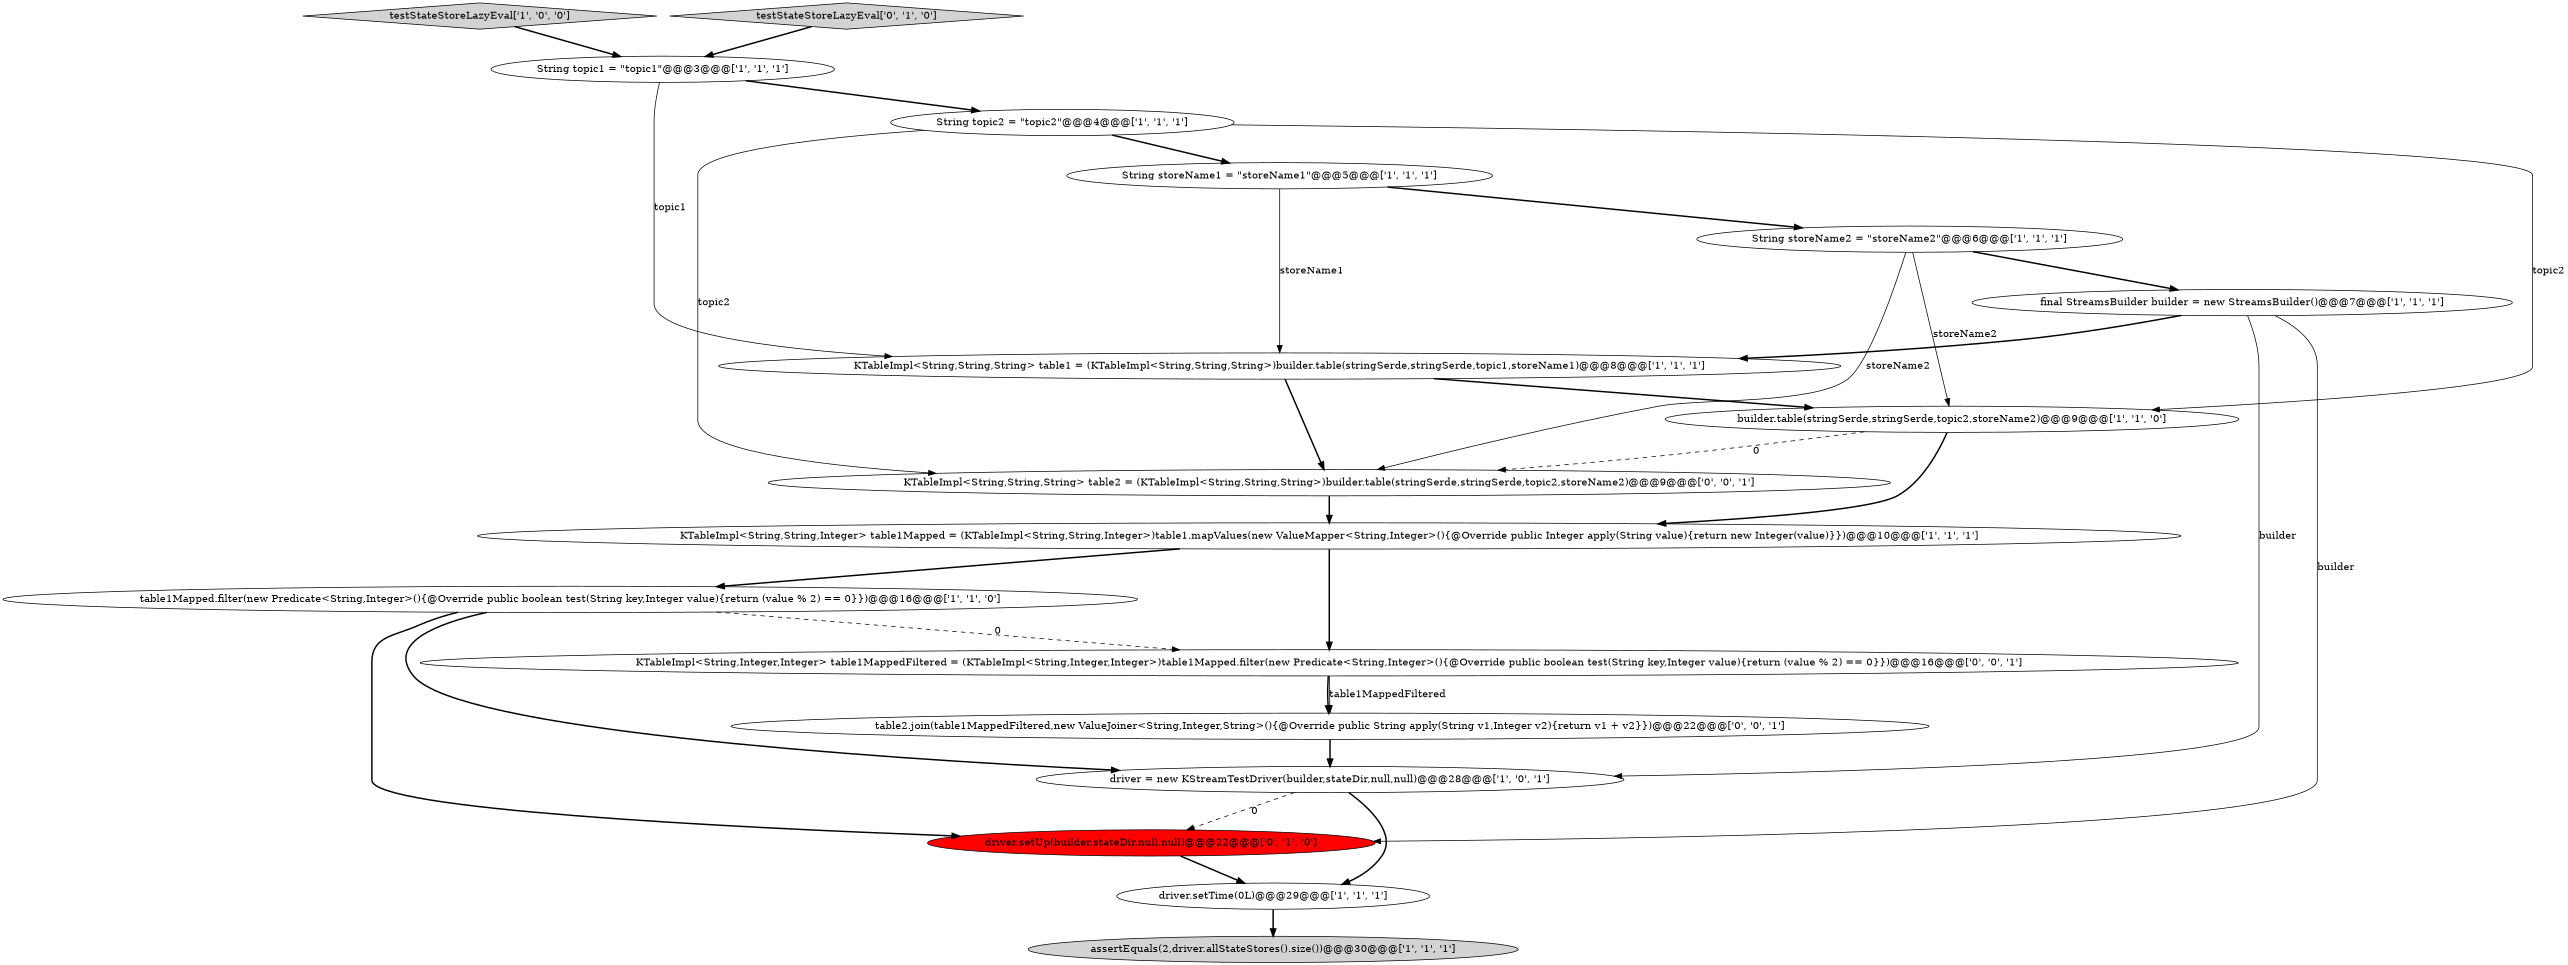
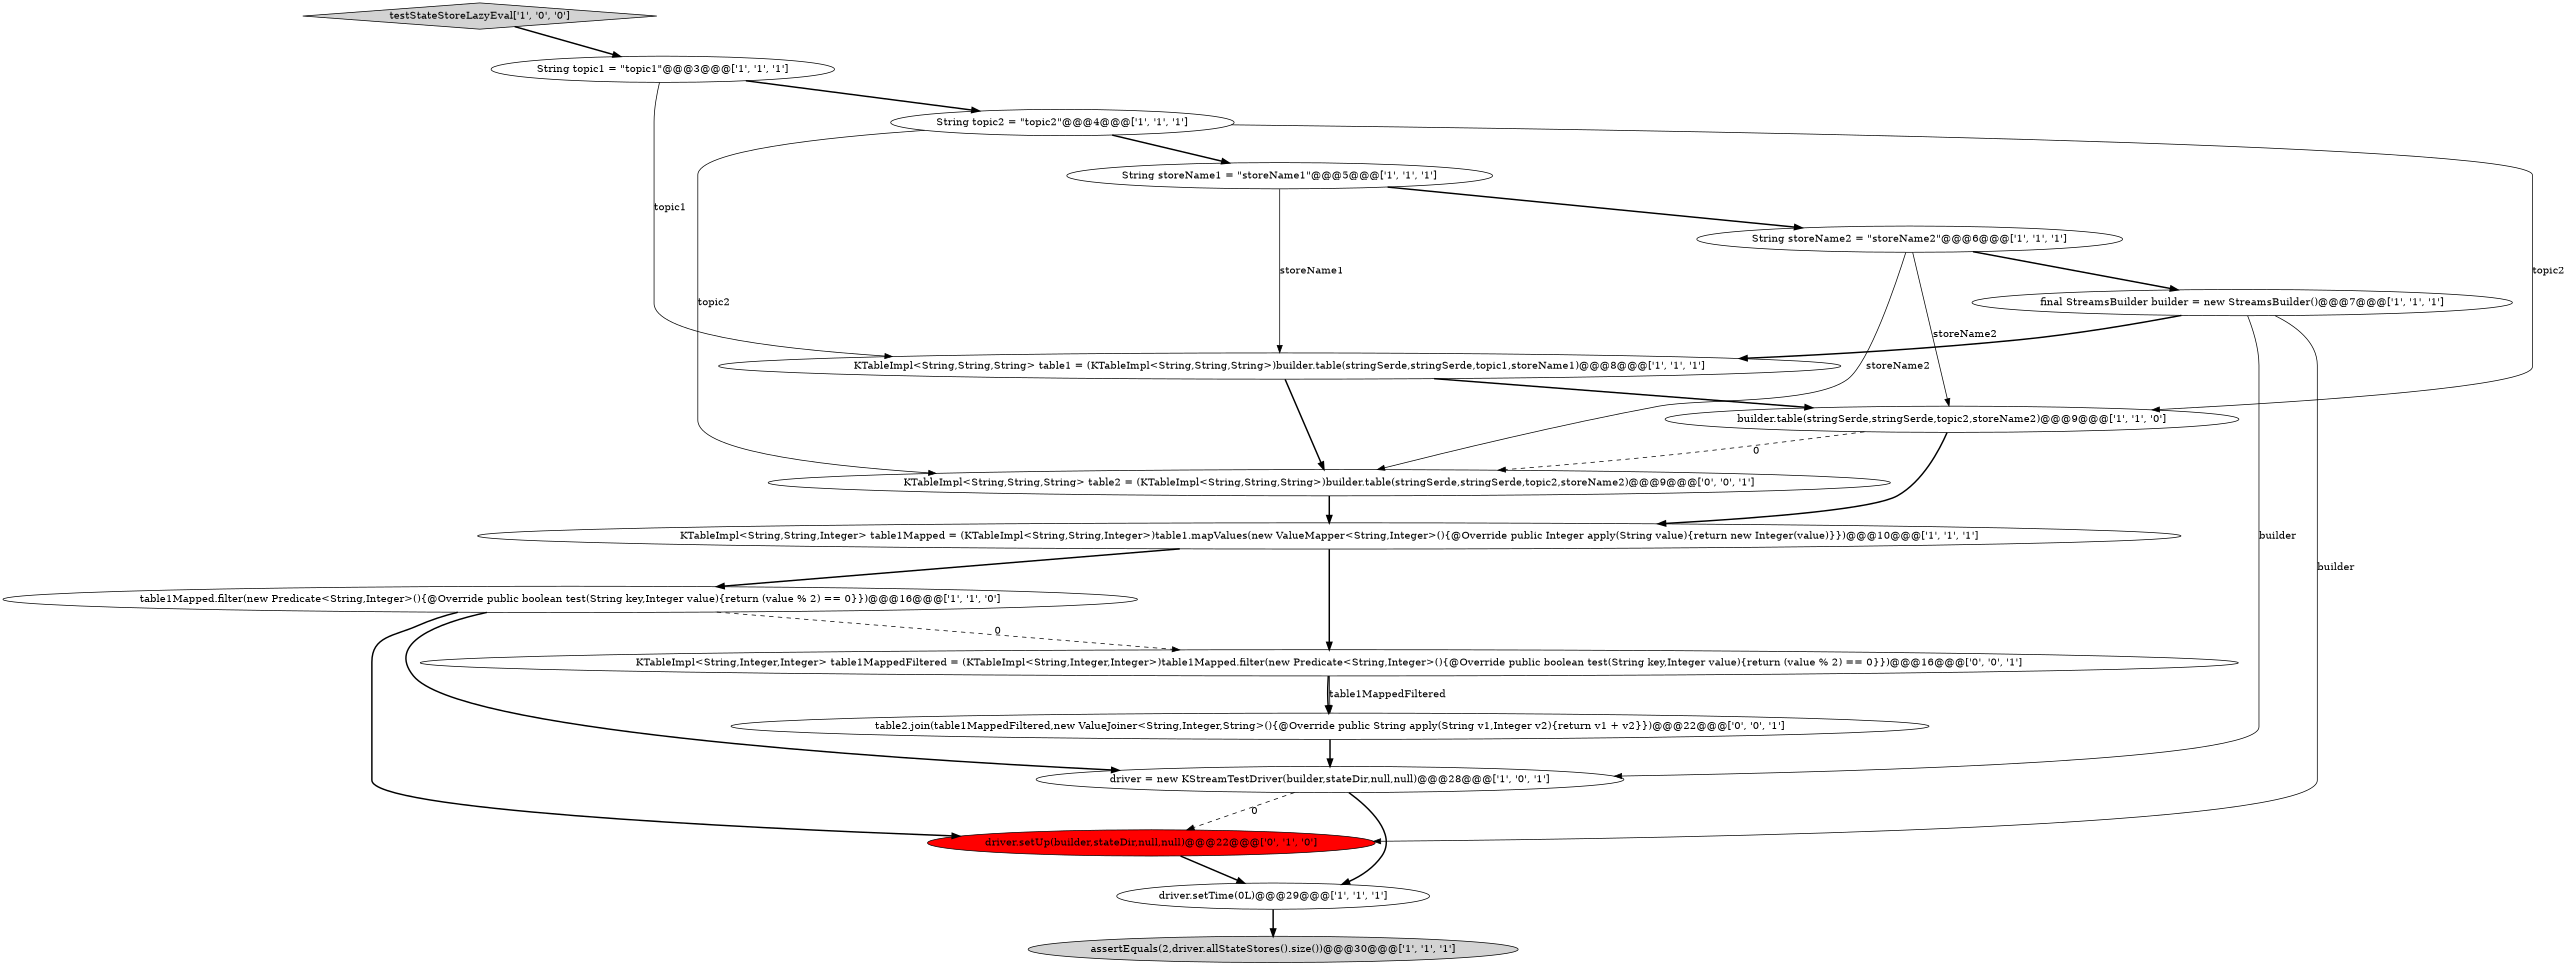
(847, 16) -> none
